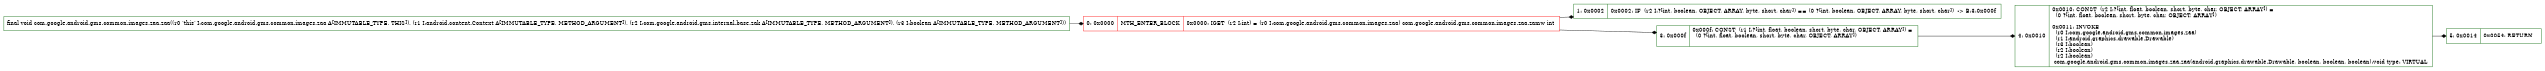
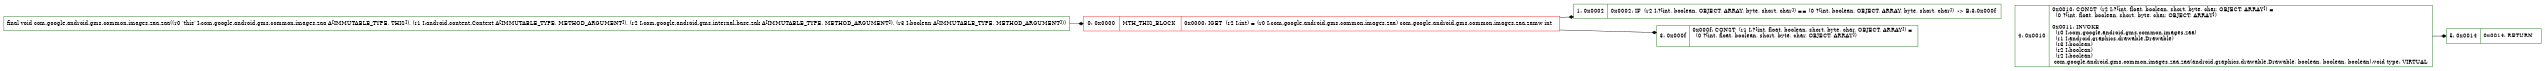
(1150, 23) -> (1149, 23)
(1964, 36) -> none
(2511, 36) -> (2511, 36)
